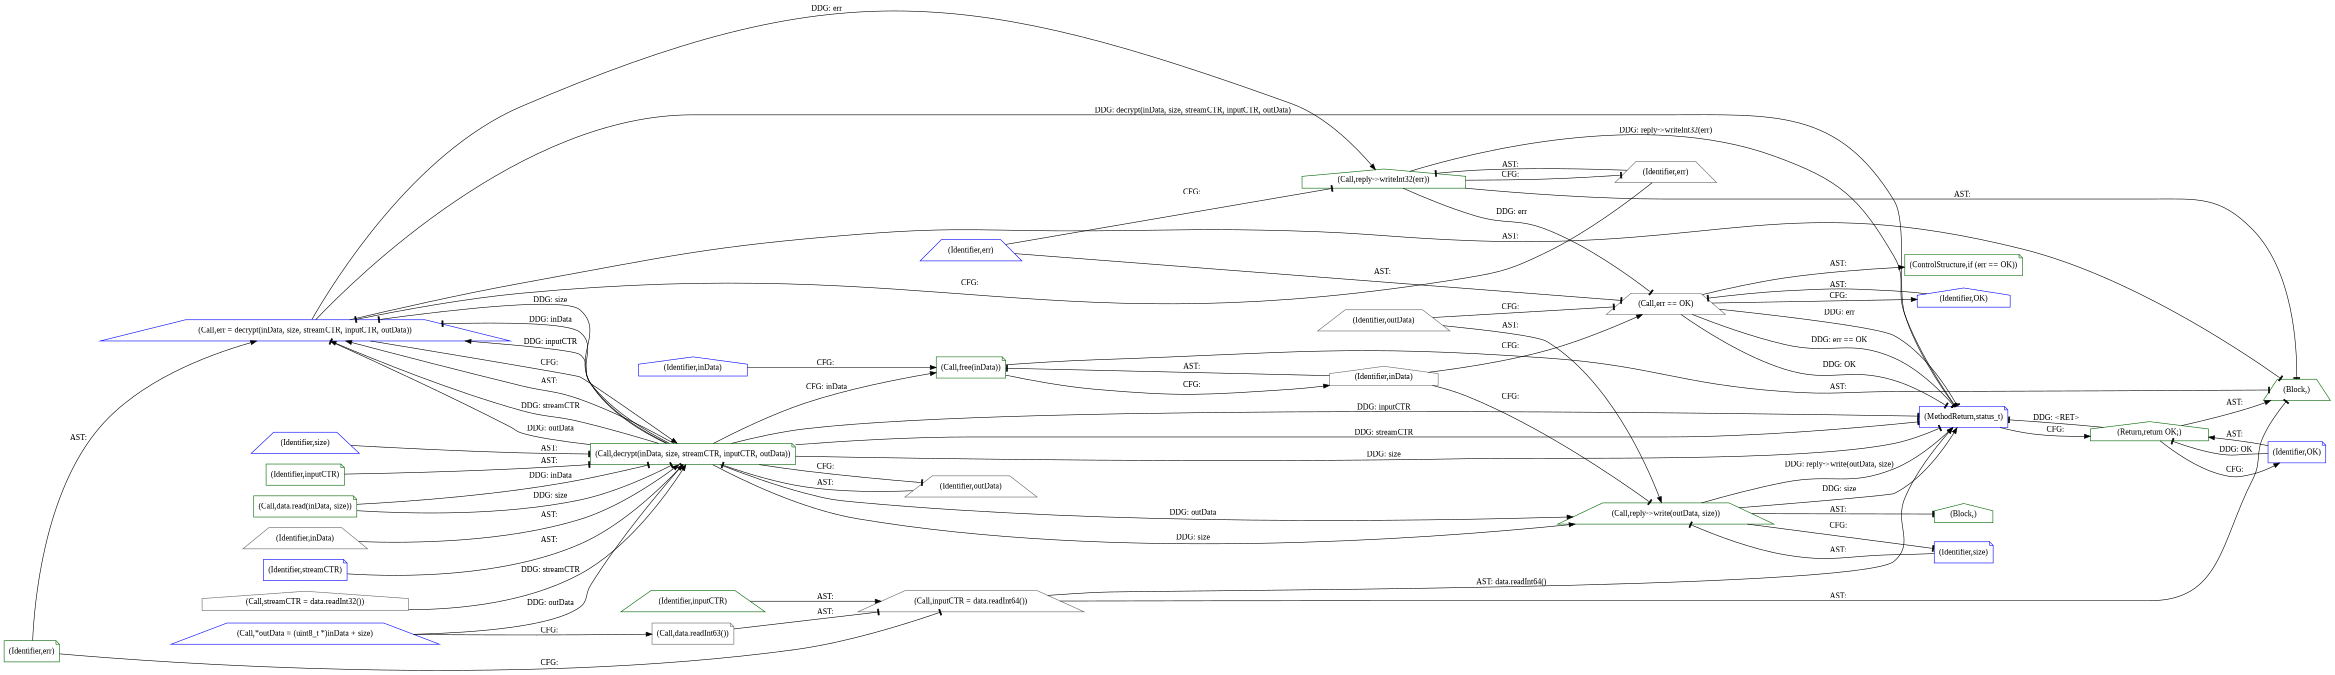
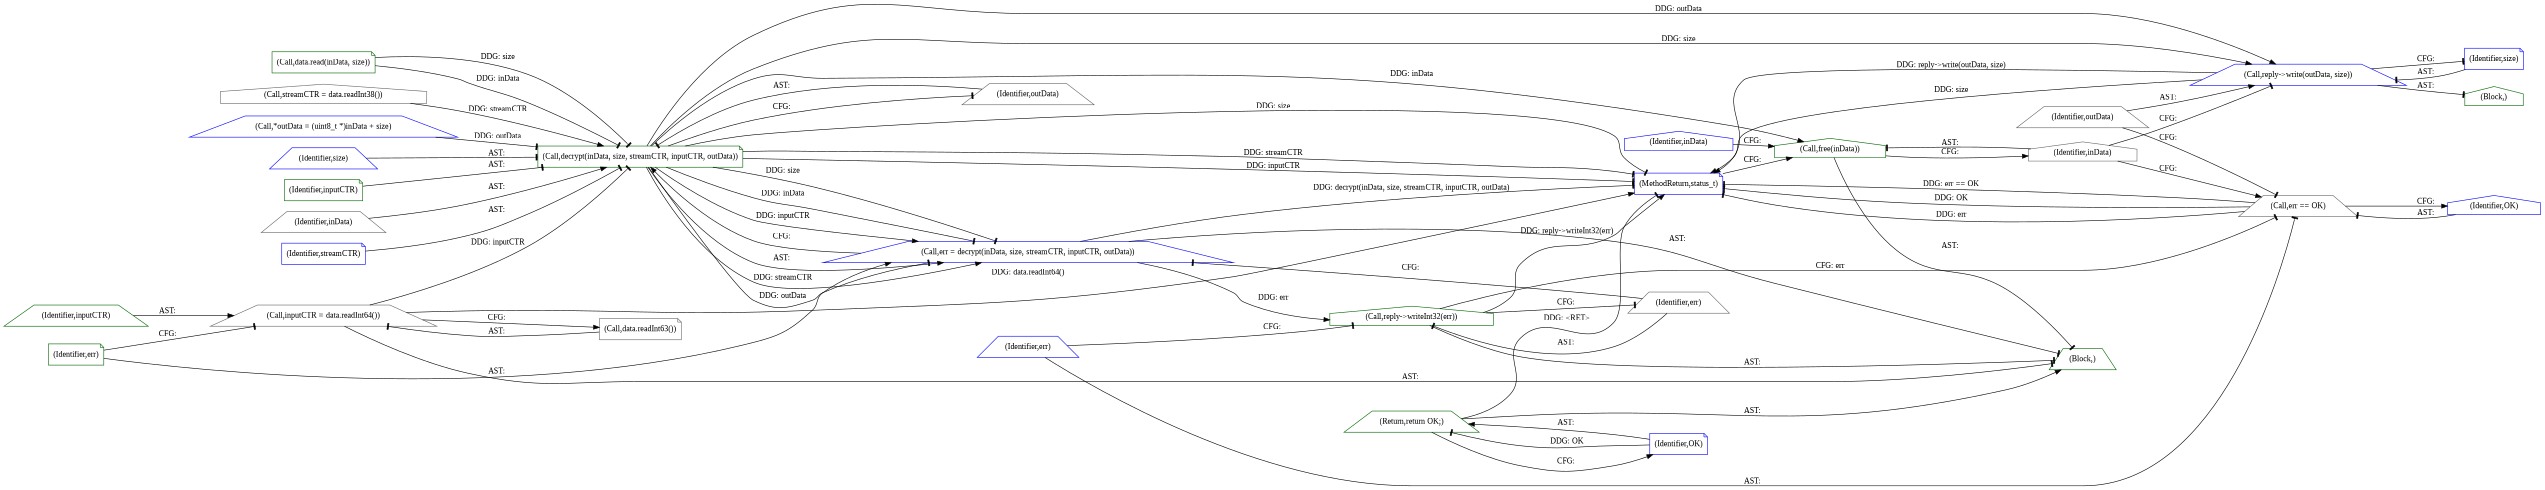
(1751, 150) -> (1561, 246)
(1512, 212) -> (1830, 266)
none -> (509, 256)
(1964, 265) -> none
(971, 367) -> (1830, 149)
(827, 387) -> (1412, 74)
(2149, 432) -> (1412, 422)
(2042, 435) -> (1755, 166)
(1666, 514) -> (2298, 75)
(527, 561) -> (497, 227)
(1512, 582) -> (1028, 272)
(305, 602) -> (324, 95)
(530, 635) -> (508, 324)
